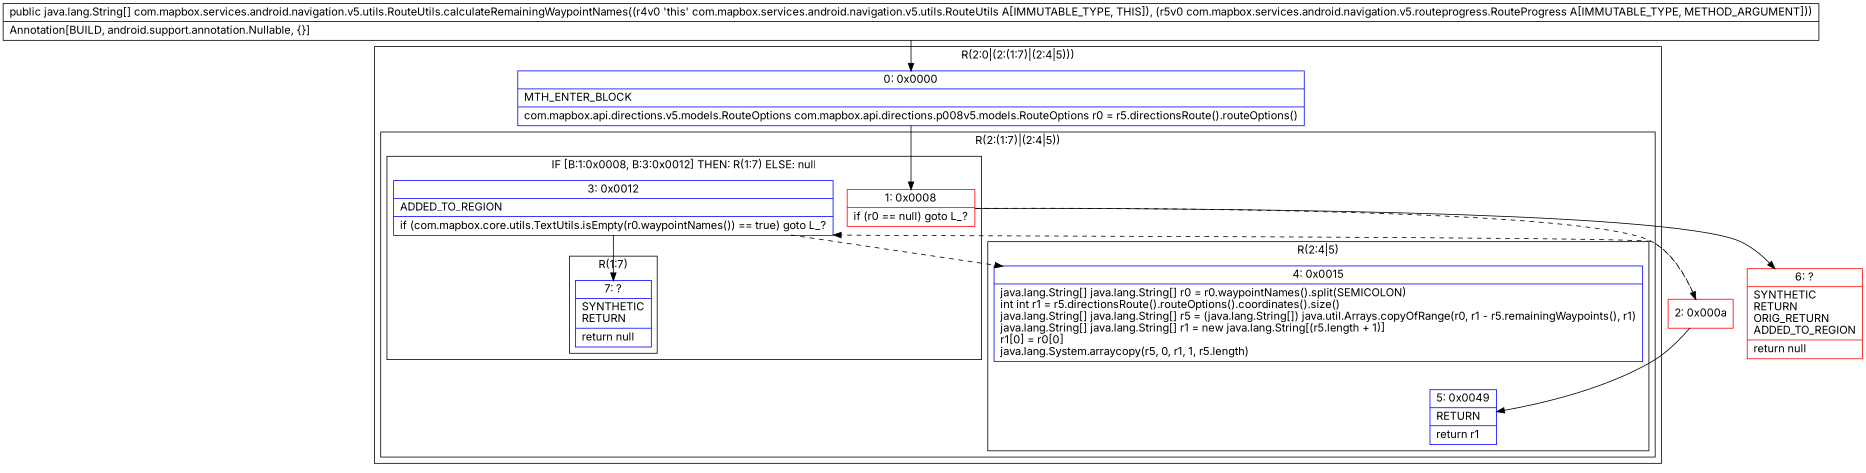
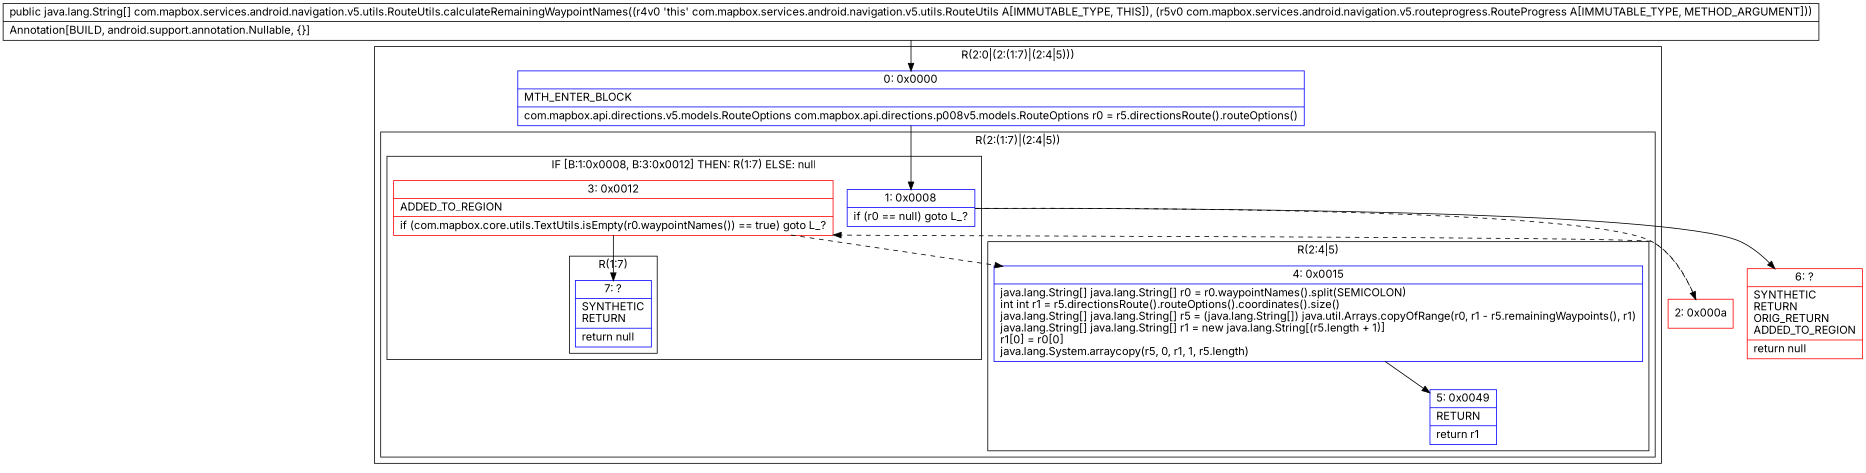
(613, 208) -> (613, 208)
(911, 208) -> (911, 208)
(1604, 384) -> (1404, 375)
